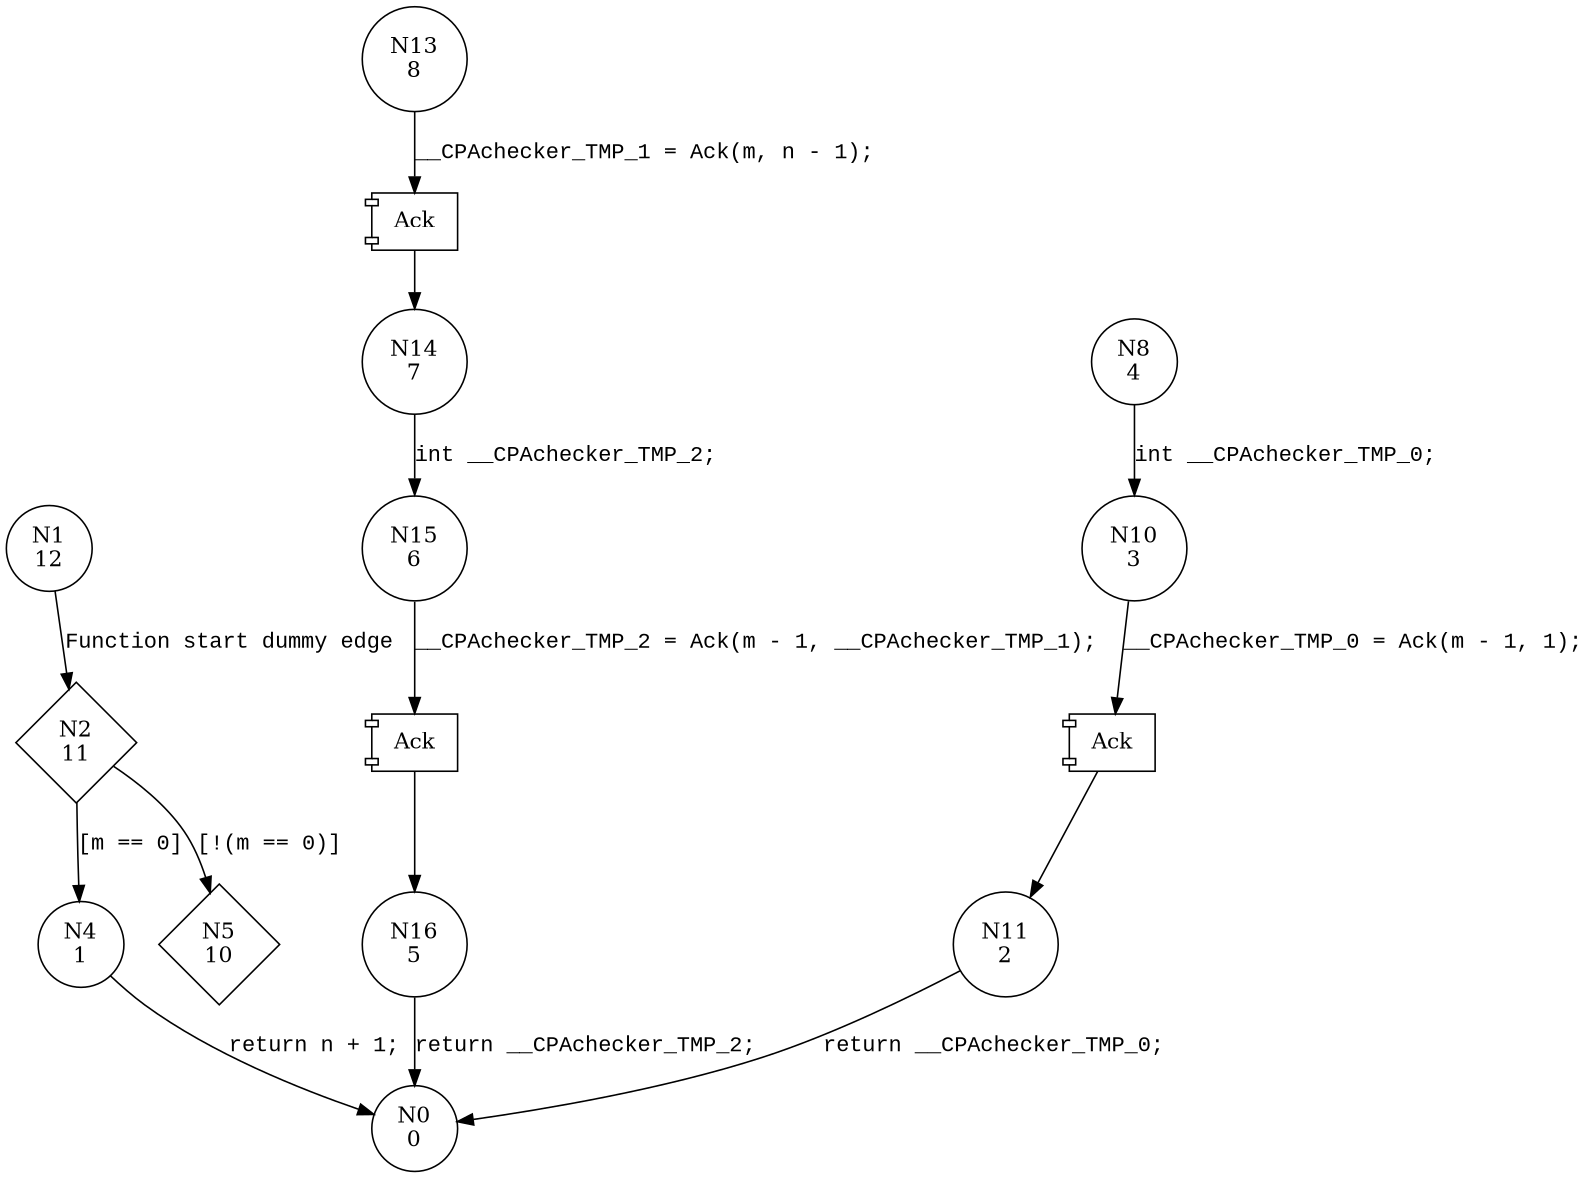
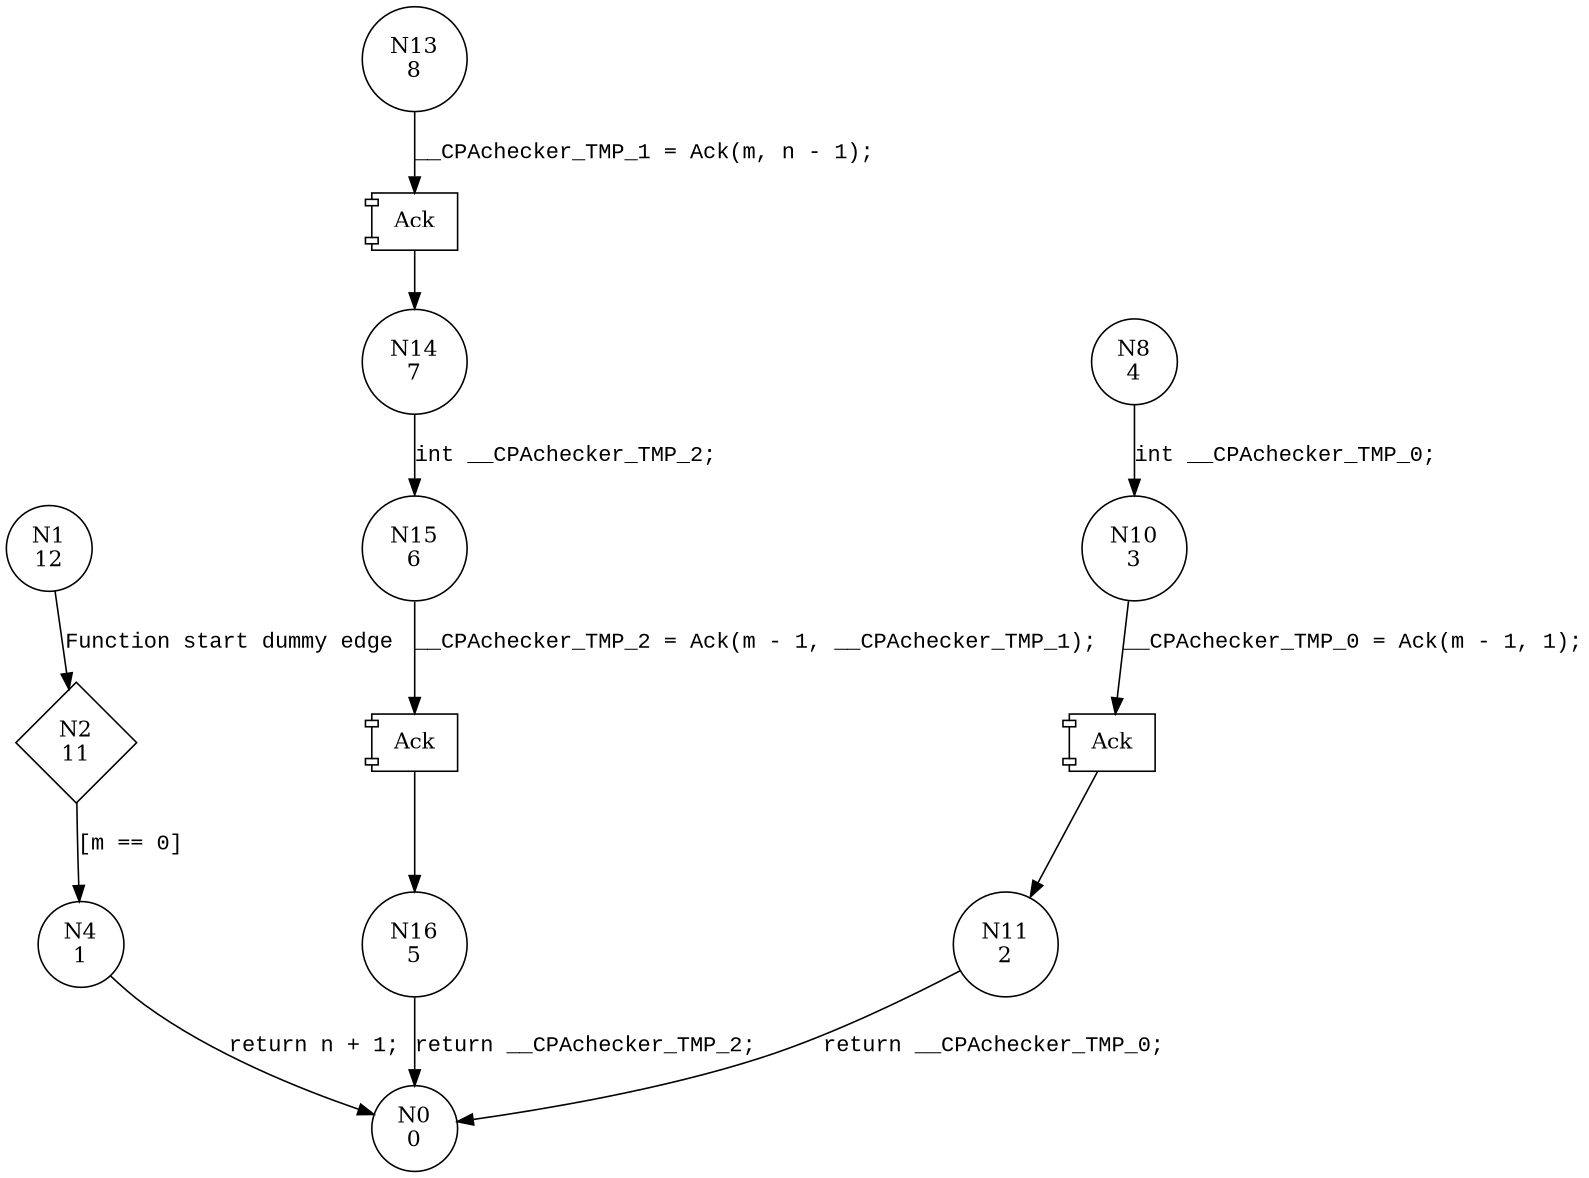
(219, 944) -> none
